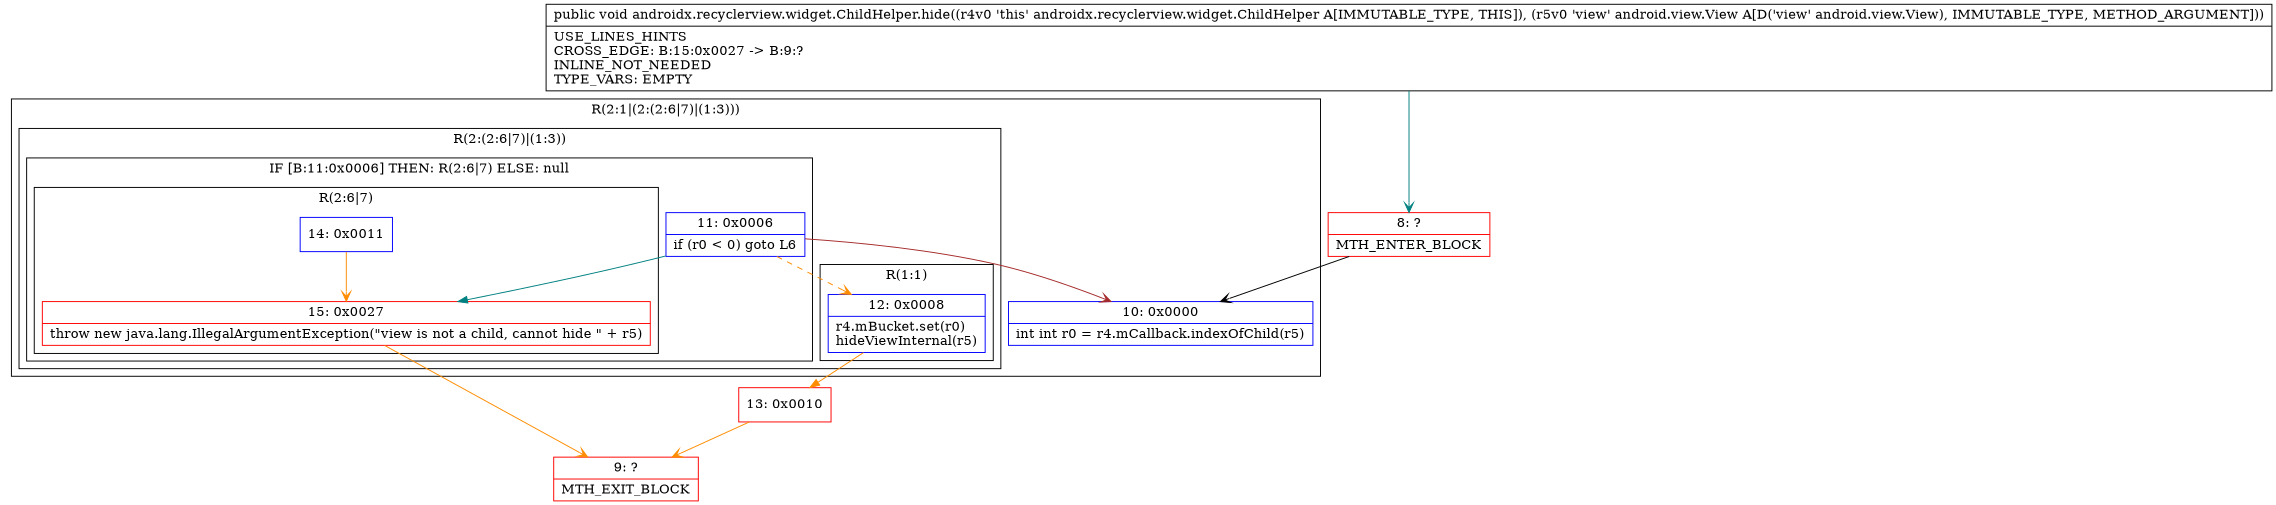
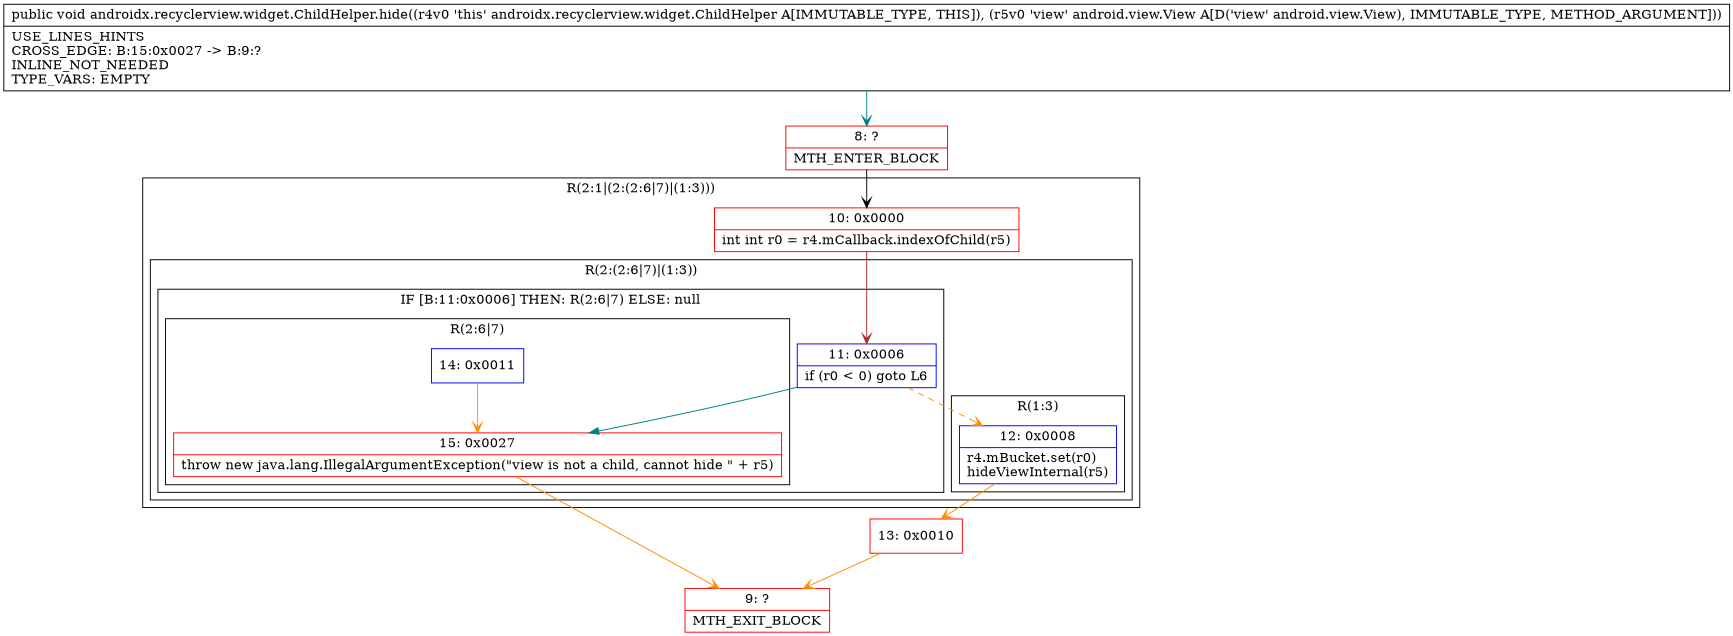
(956, 256) -> (867, 297)
(907, 275) -> (1038, 407)
(1161, 323) -> (867, 230)
(841, 367) -> (972, 499)
